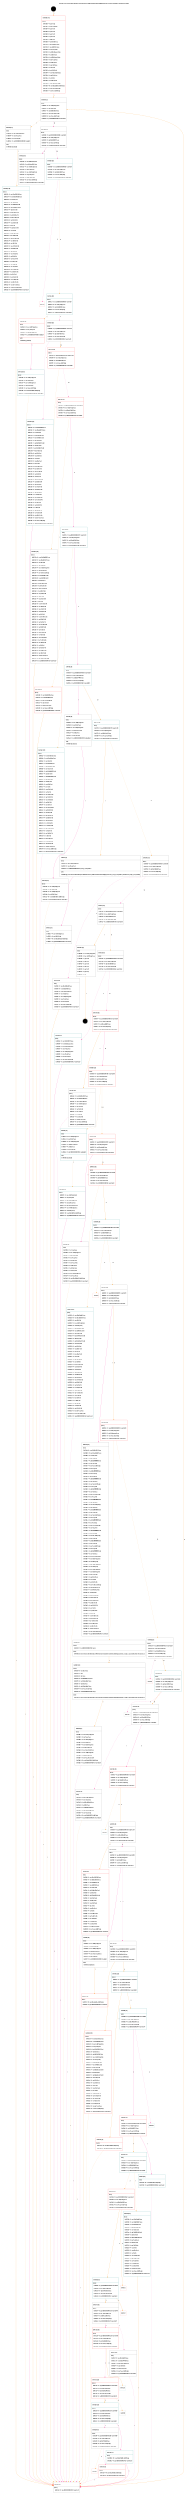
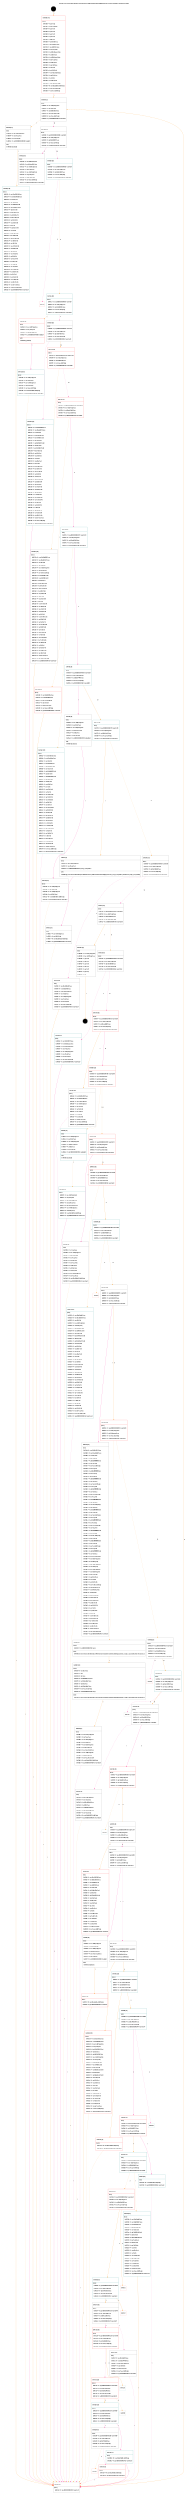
(120, 1804) -> (122, 1805)
